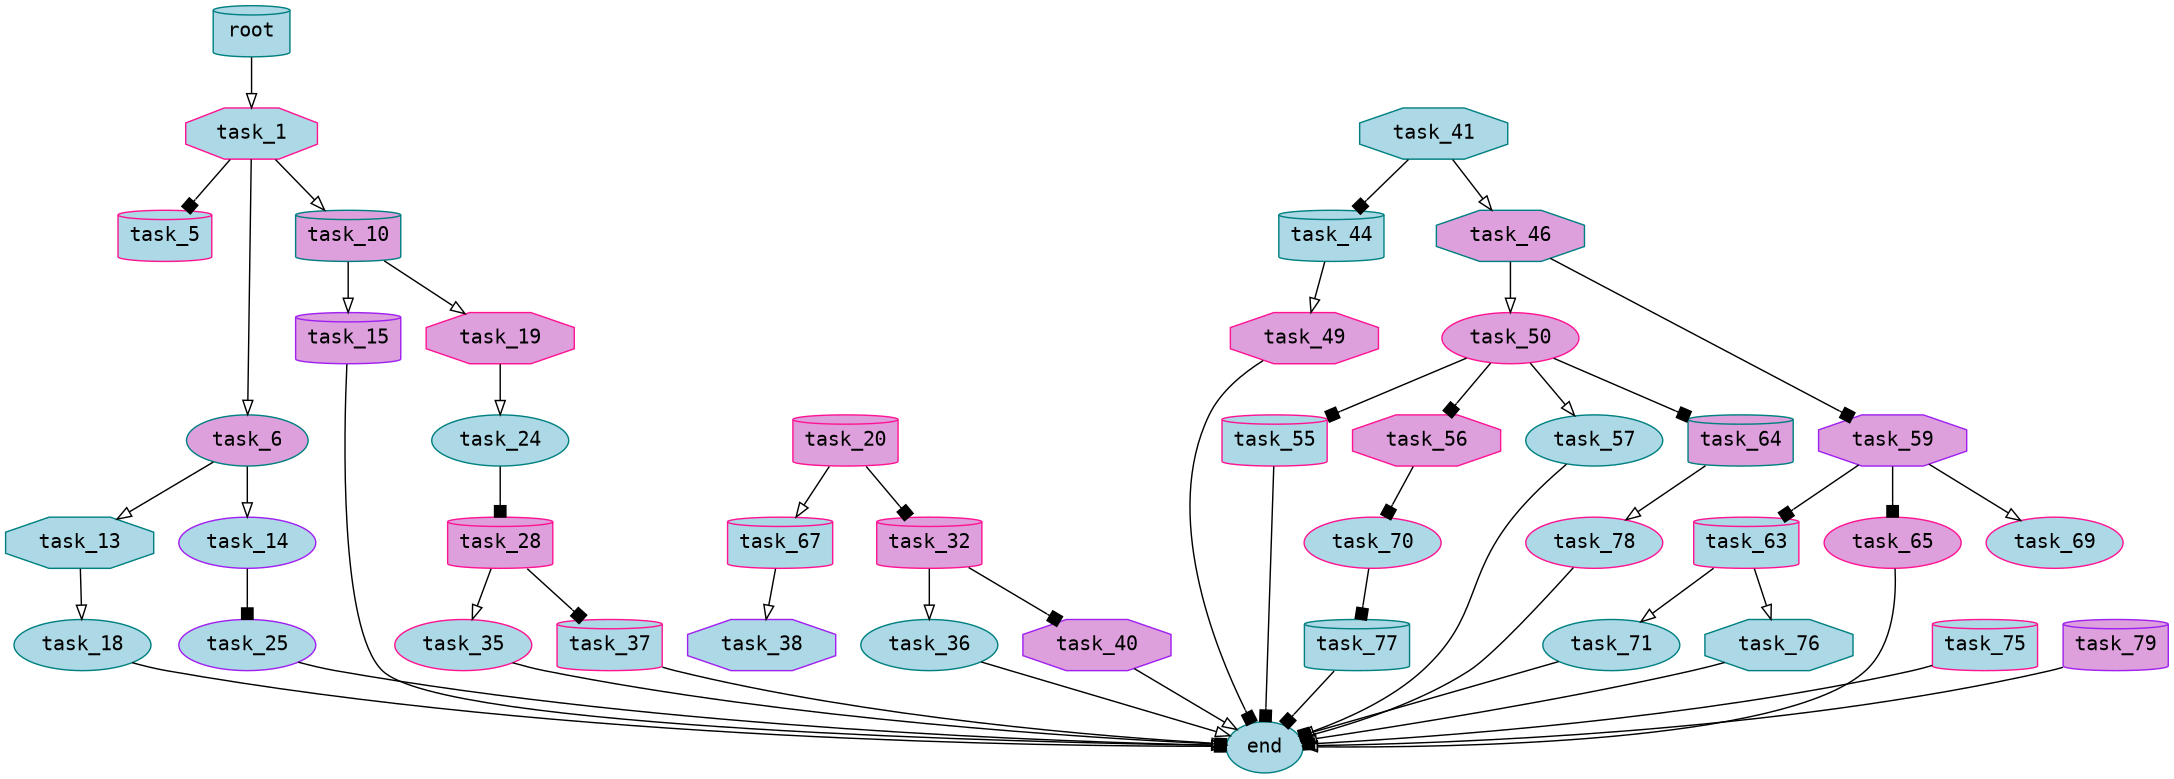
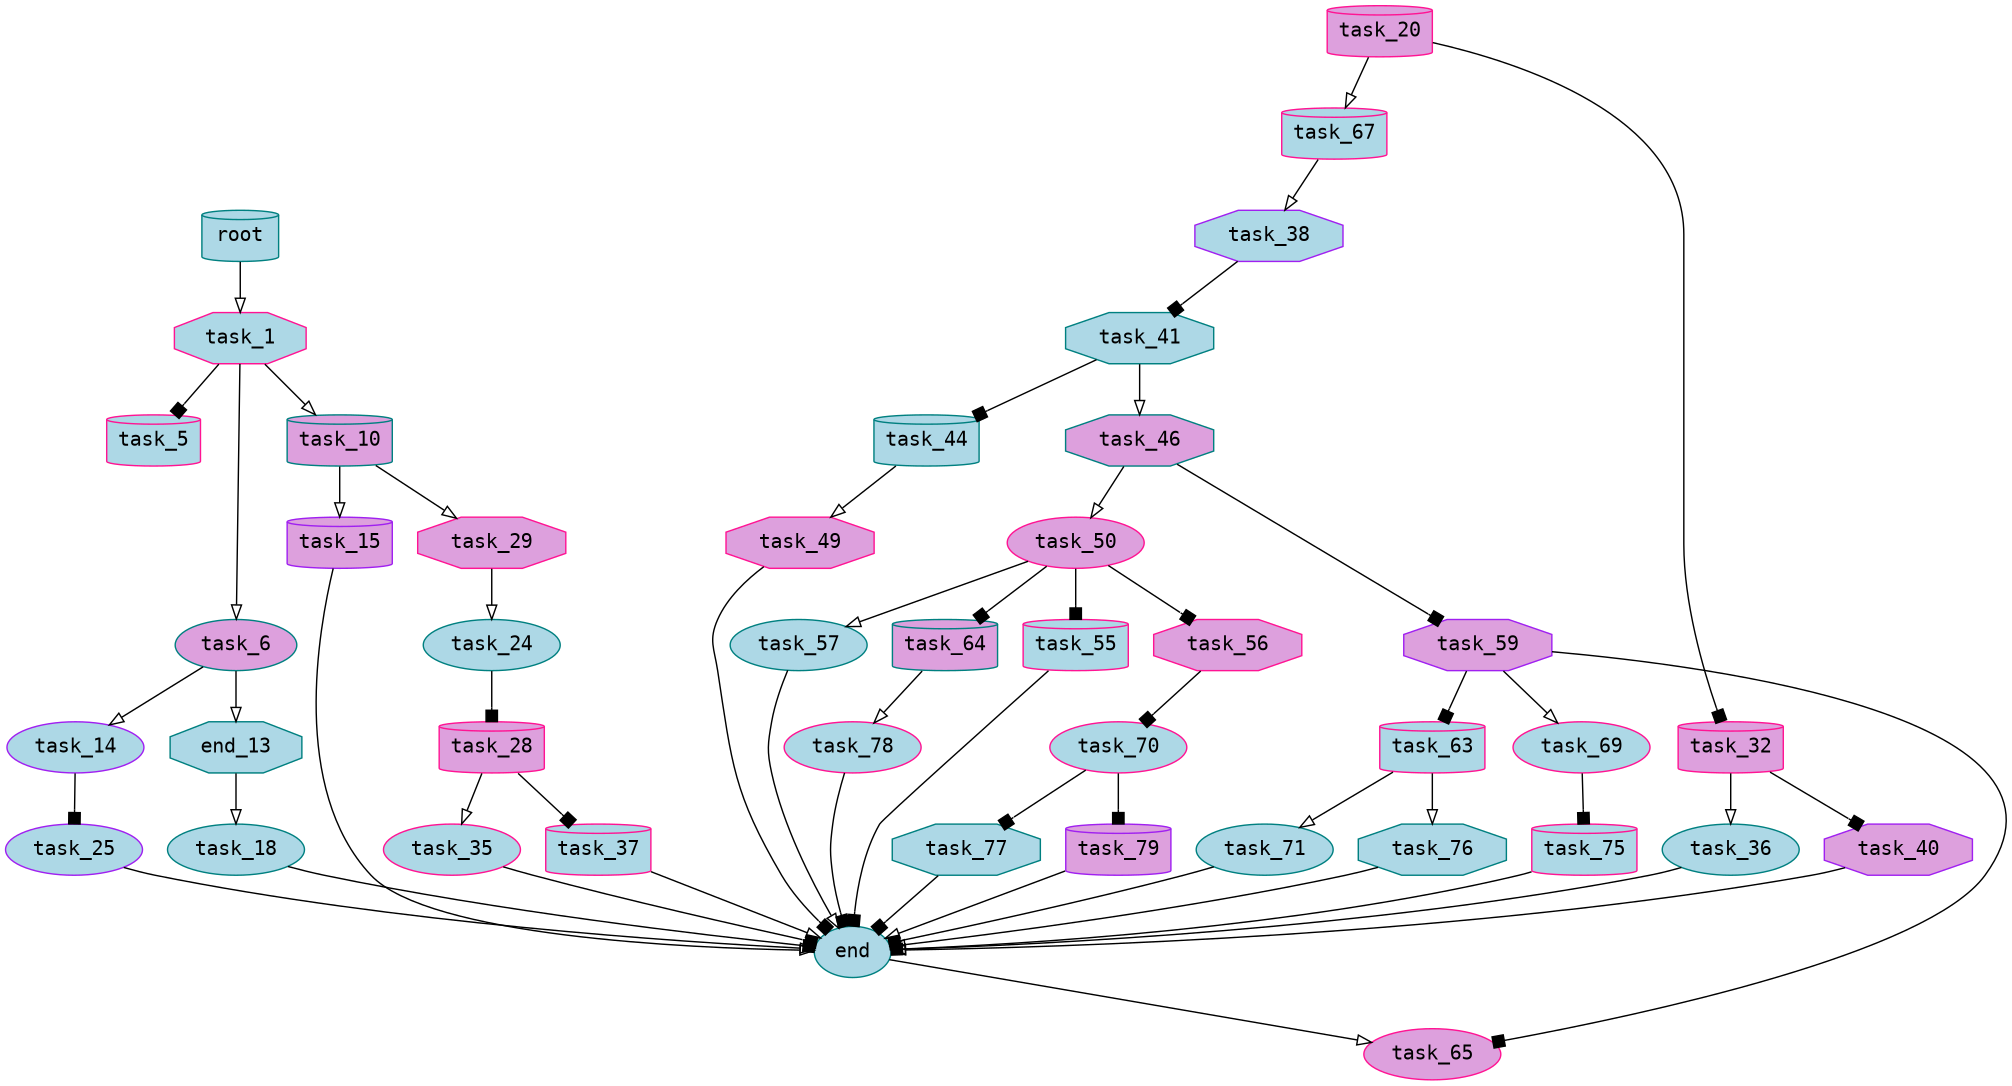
none -> (1210, 283)
(500, 338) -> (492, 543)
(80, 543) -> (236, 747)
(1357, 645) -> (966, 850)
(1799, 703) -> (1123, 1000)
none -> (1118, 792)
none -> (1583, 792)
